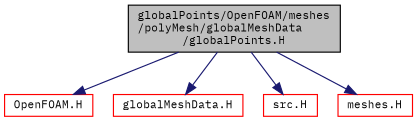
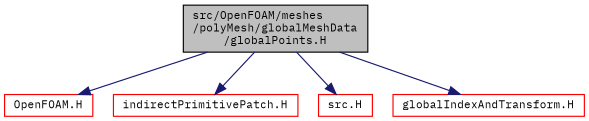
(234, 29) -> (276, 29)
(178, 105) -> (206, 105)
(375, 105) -> (489, 105)
